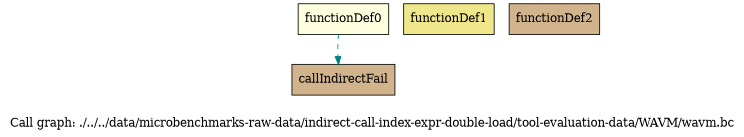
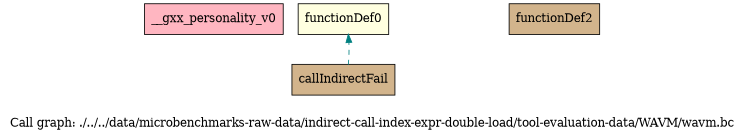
none -> (214, 19)
(449, 19) -> none
(338, 45) -> (349, 54)
